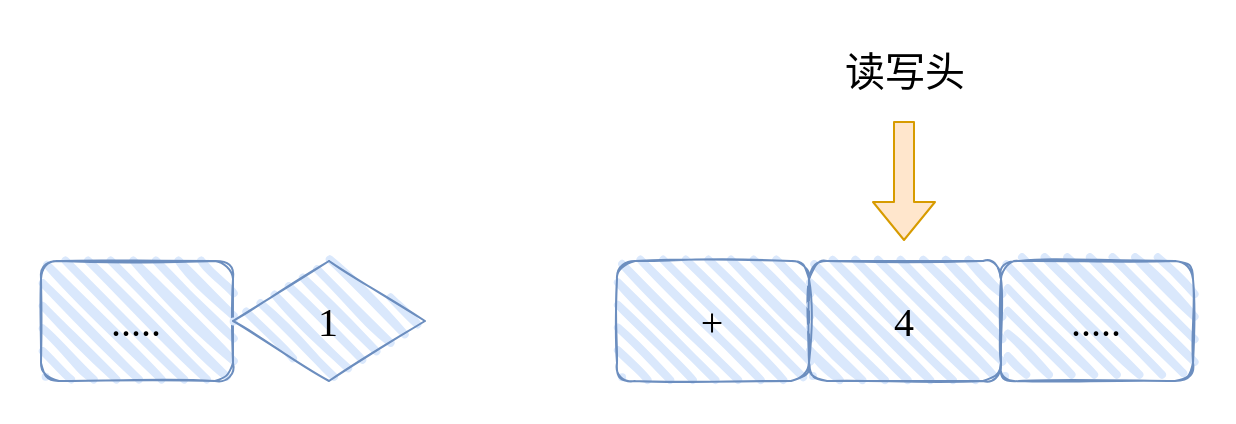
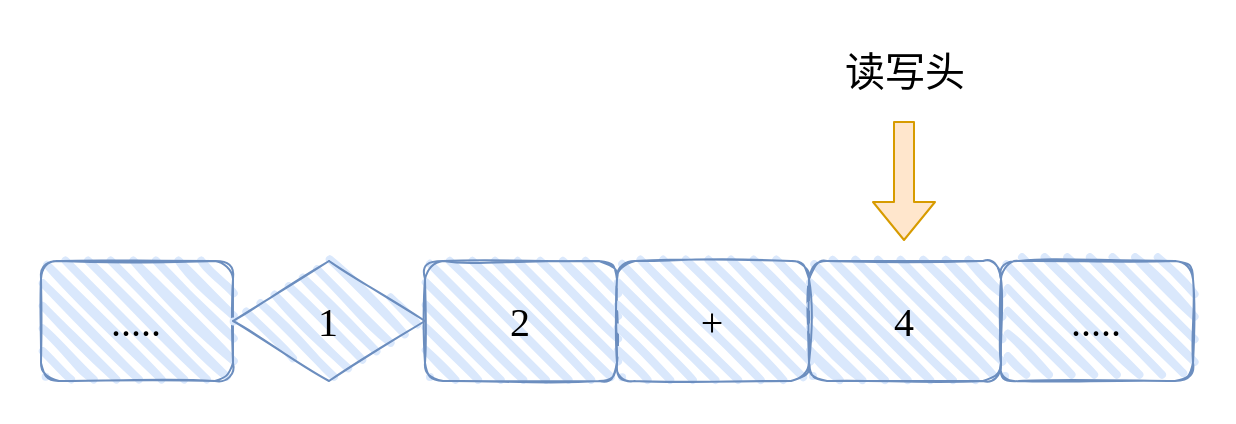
none -> (521, 321)
